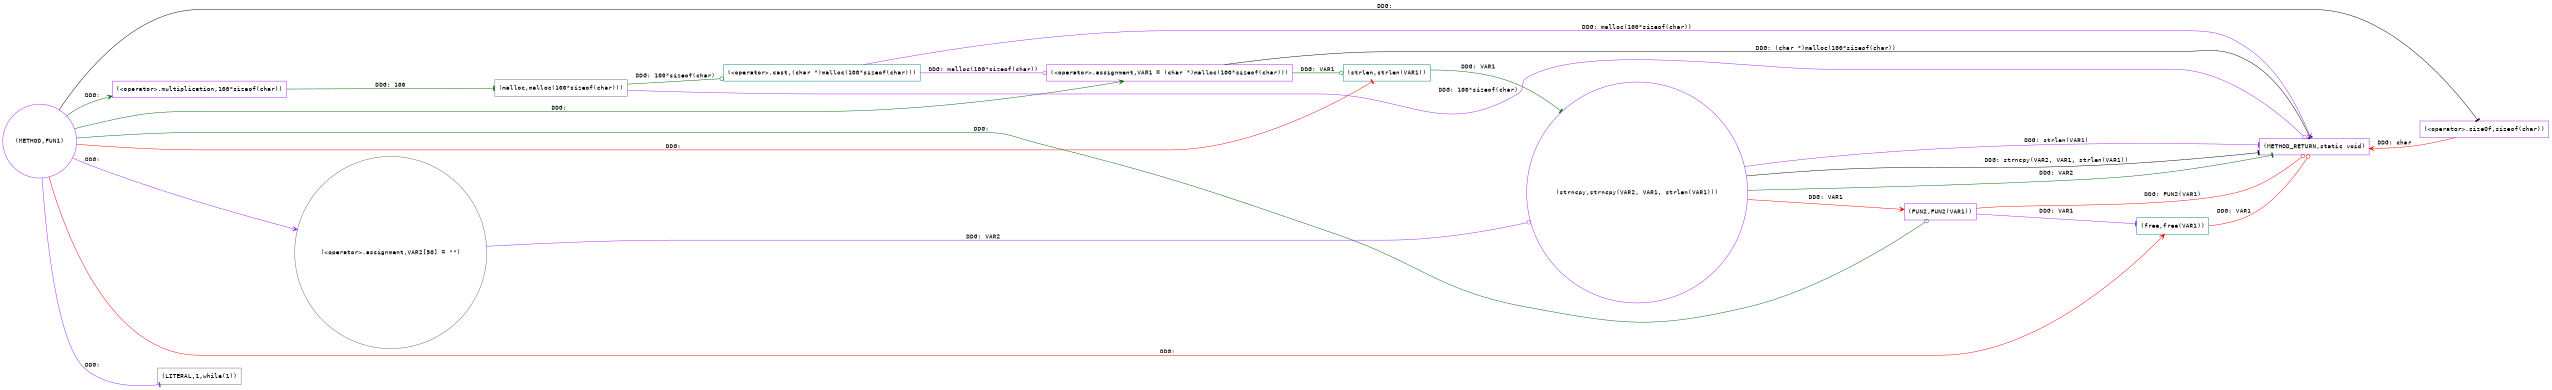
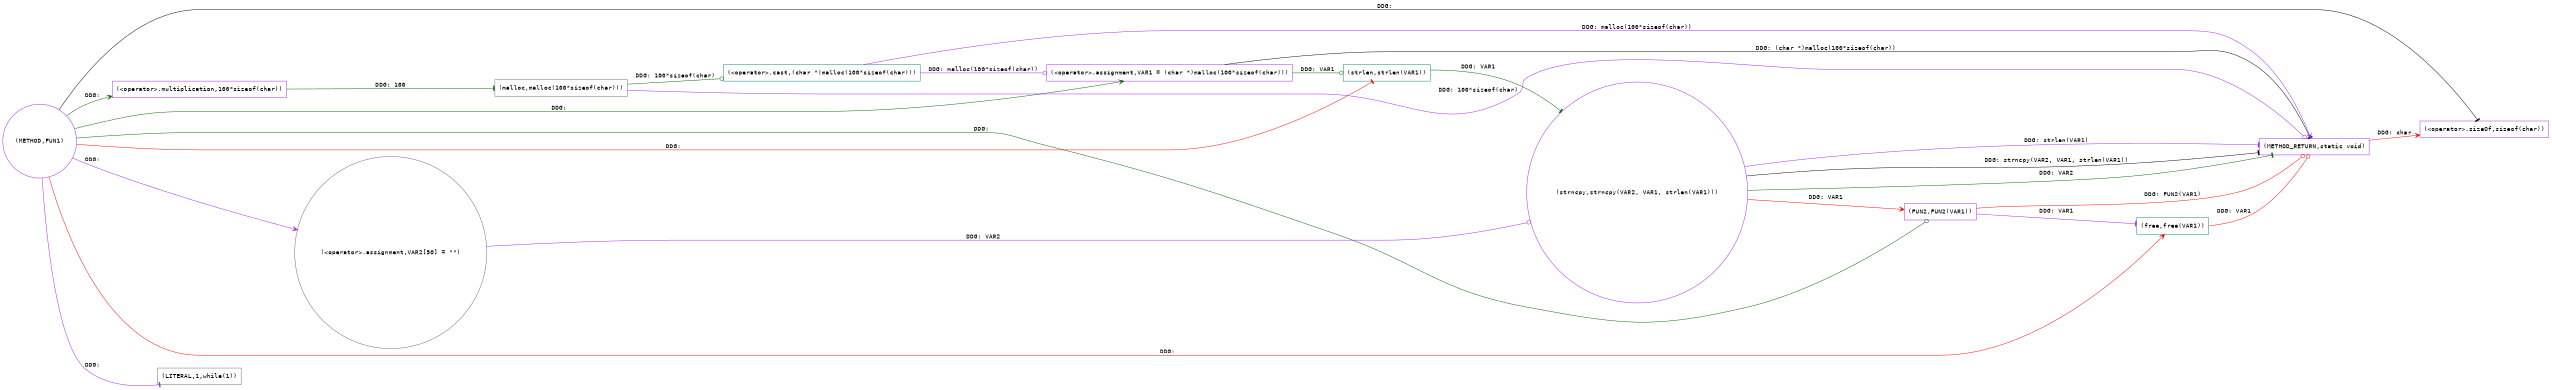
(2415, 146) -> (2392, 138)
